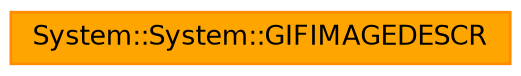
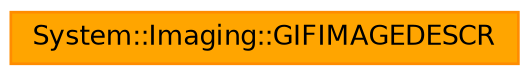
(261, 38) -> (265, 38)
